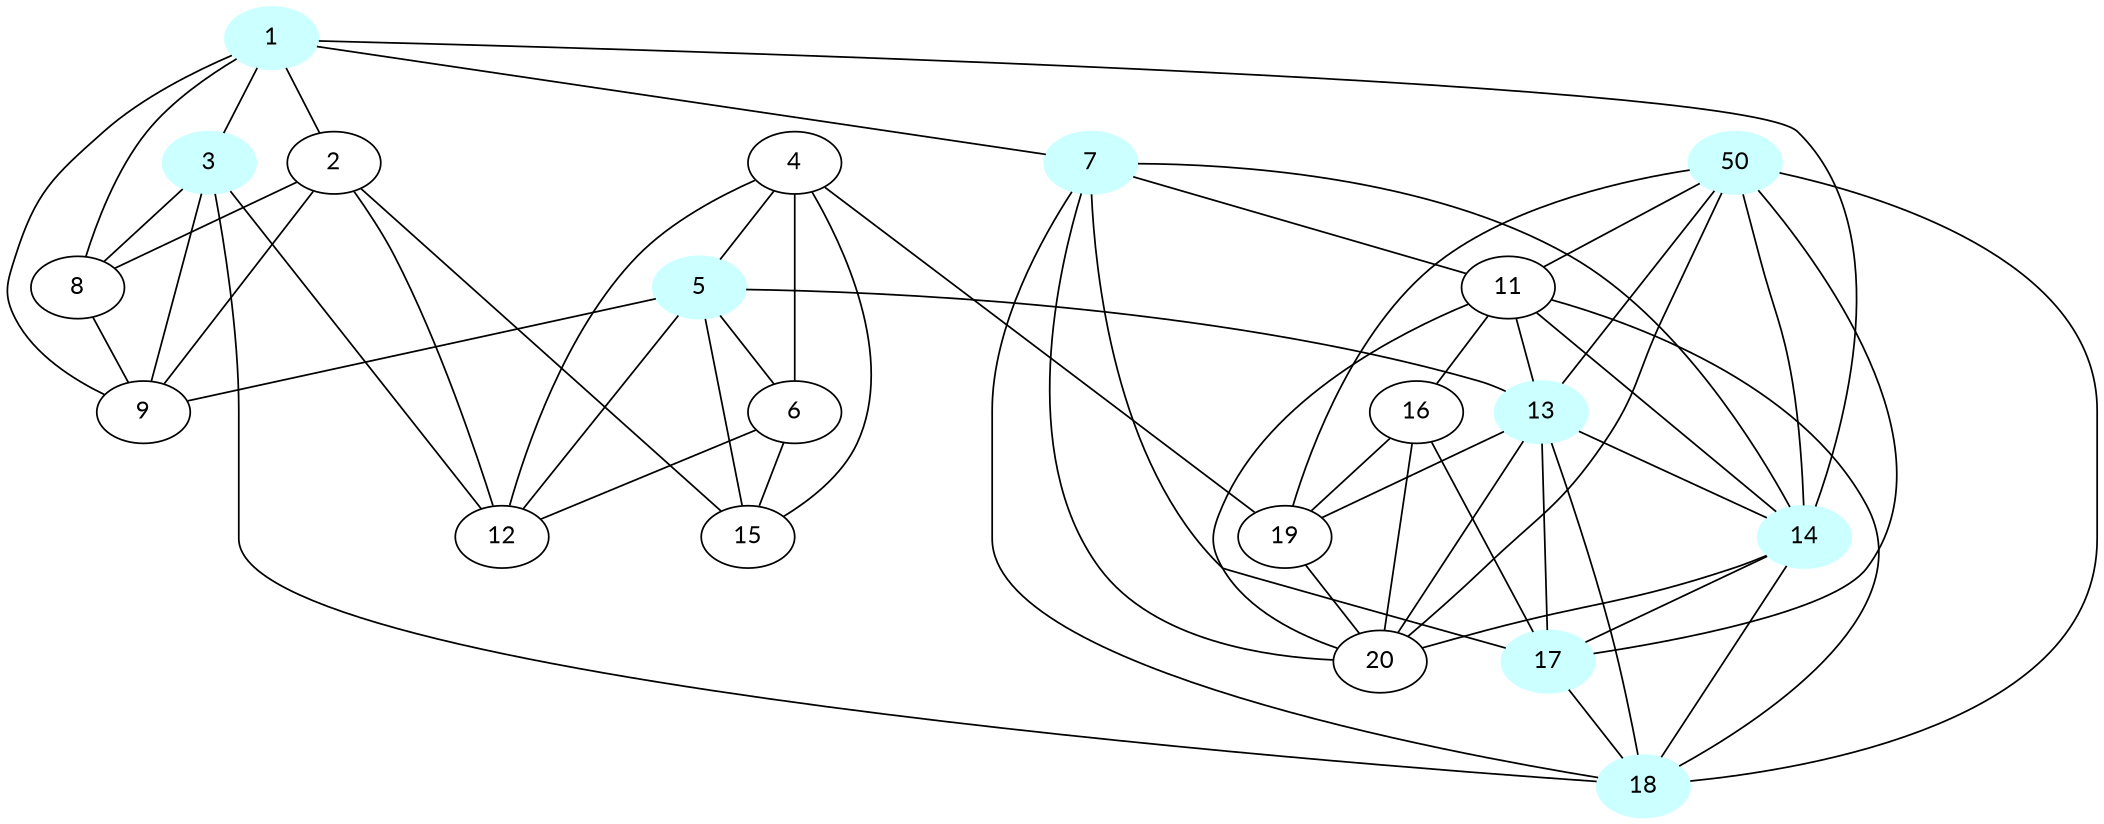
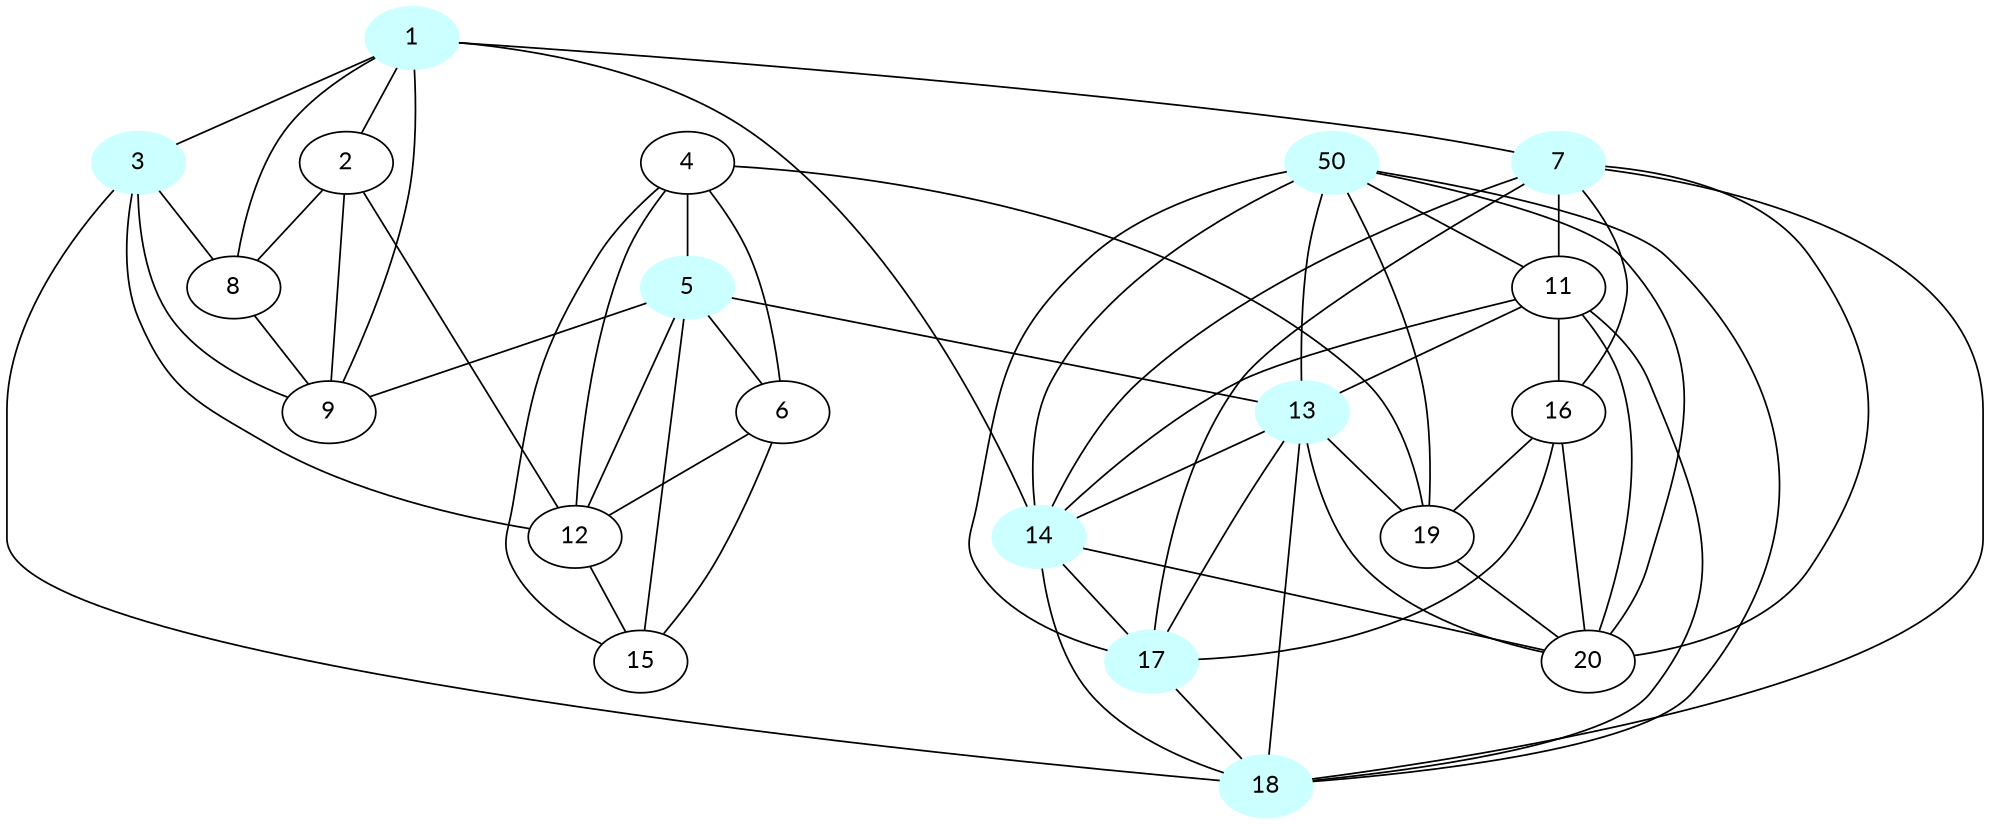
none -> (1627, 288)
(541, 350) -> (608, 599)
